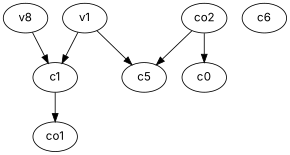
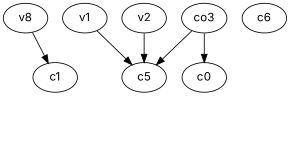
none -> (144, 18)
(204, 18) -> (204, 18)
(72, 44) -> none
(55, 137) -> none
